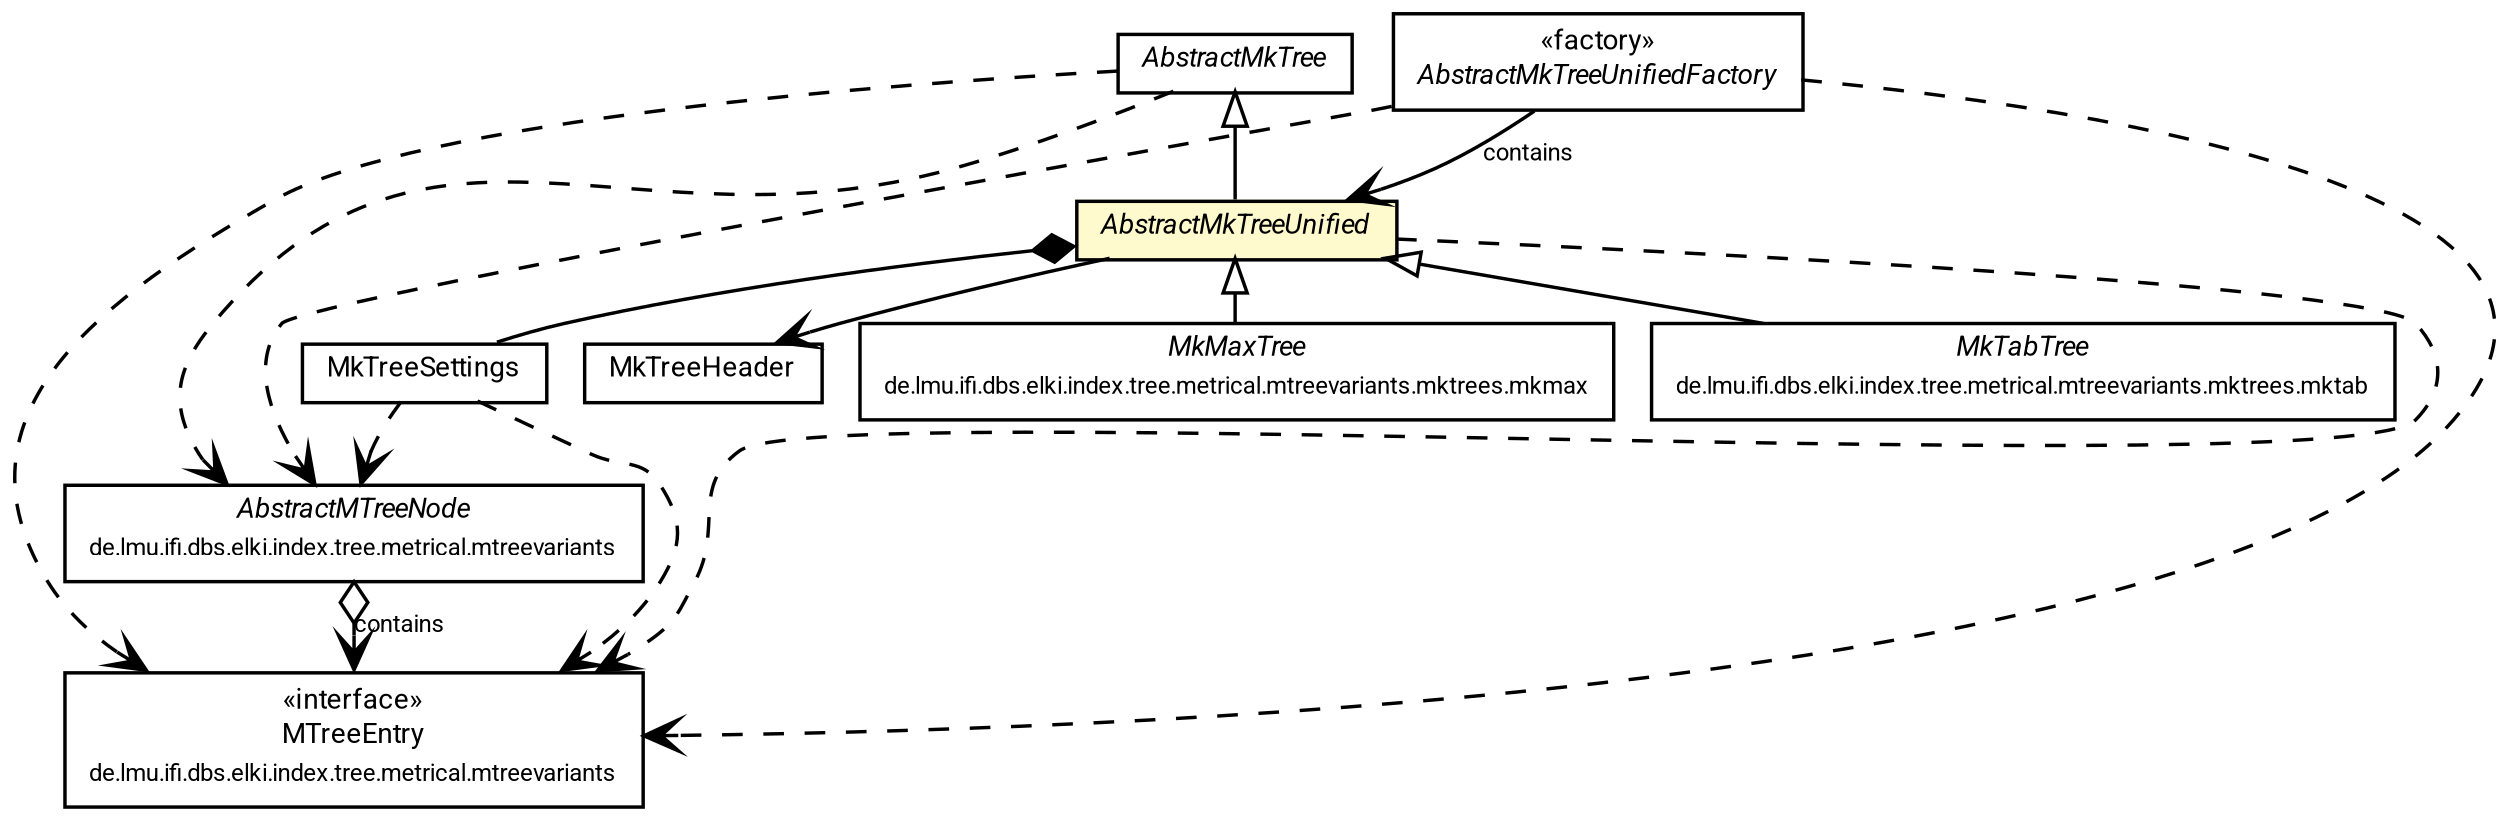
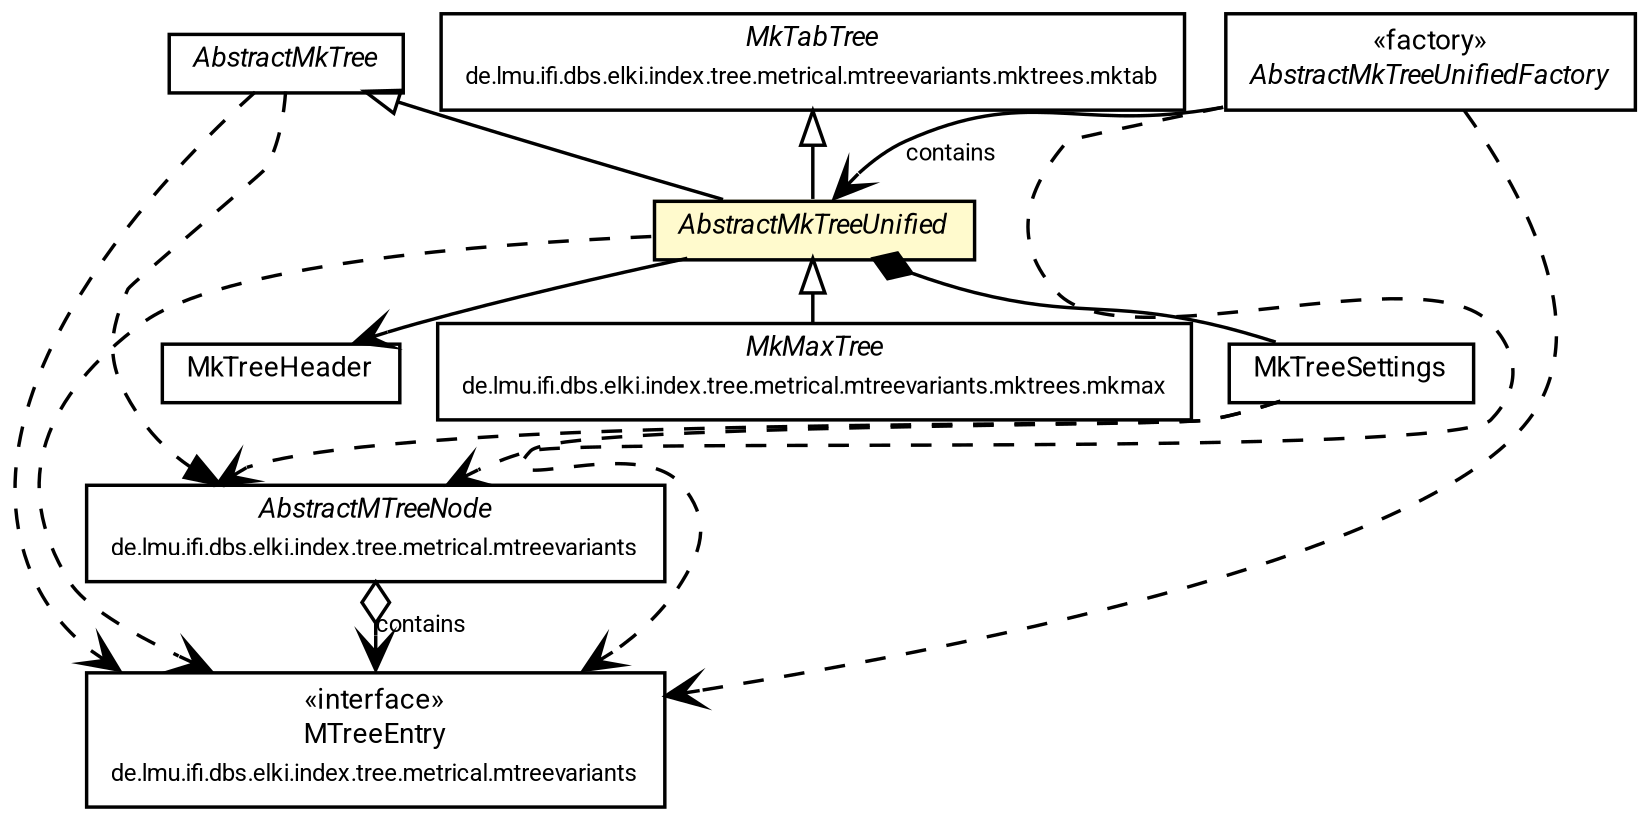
(604, 187) -> (149, 270)
(1592, 294) -> (813, 173)
